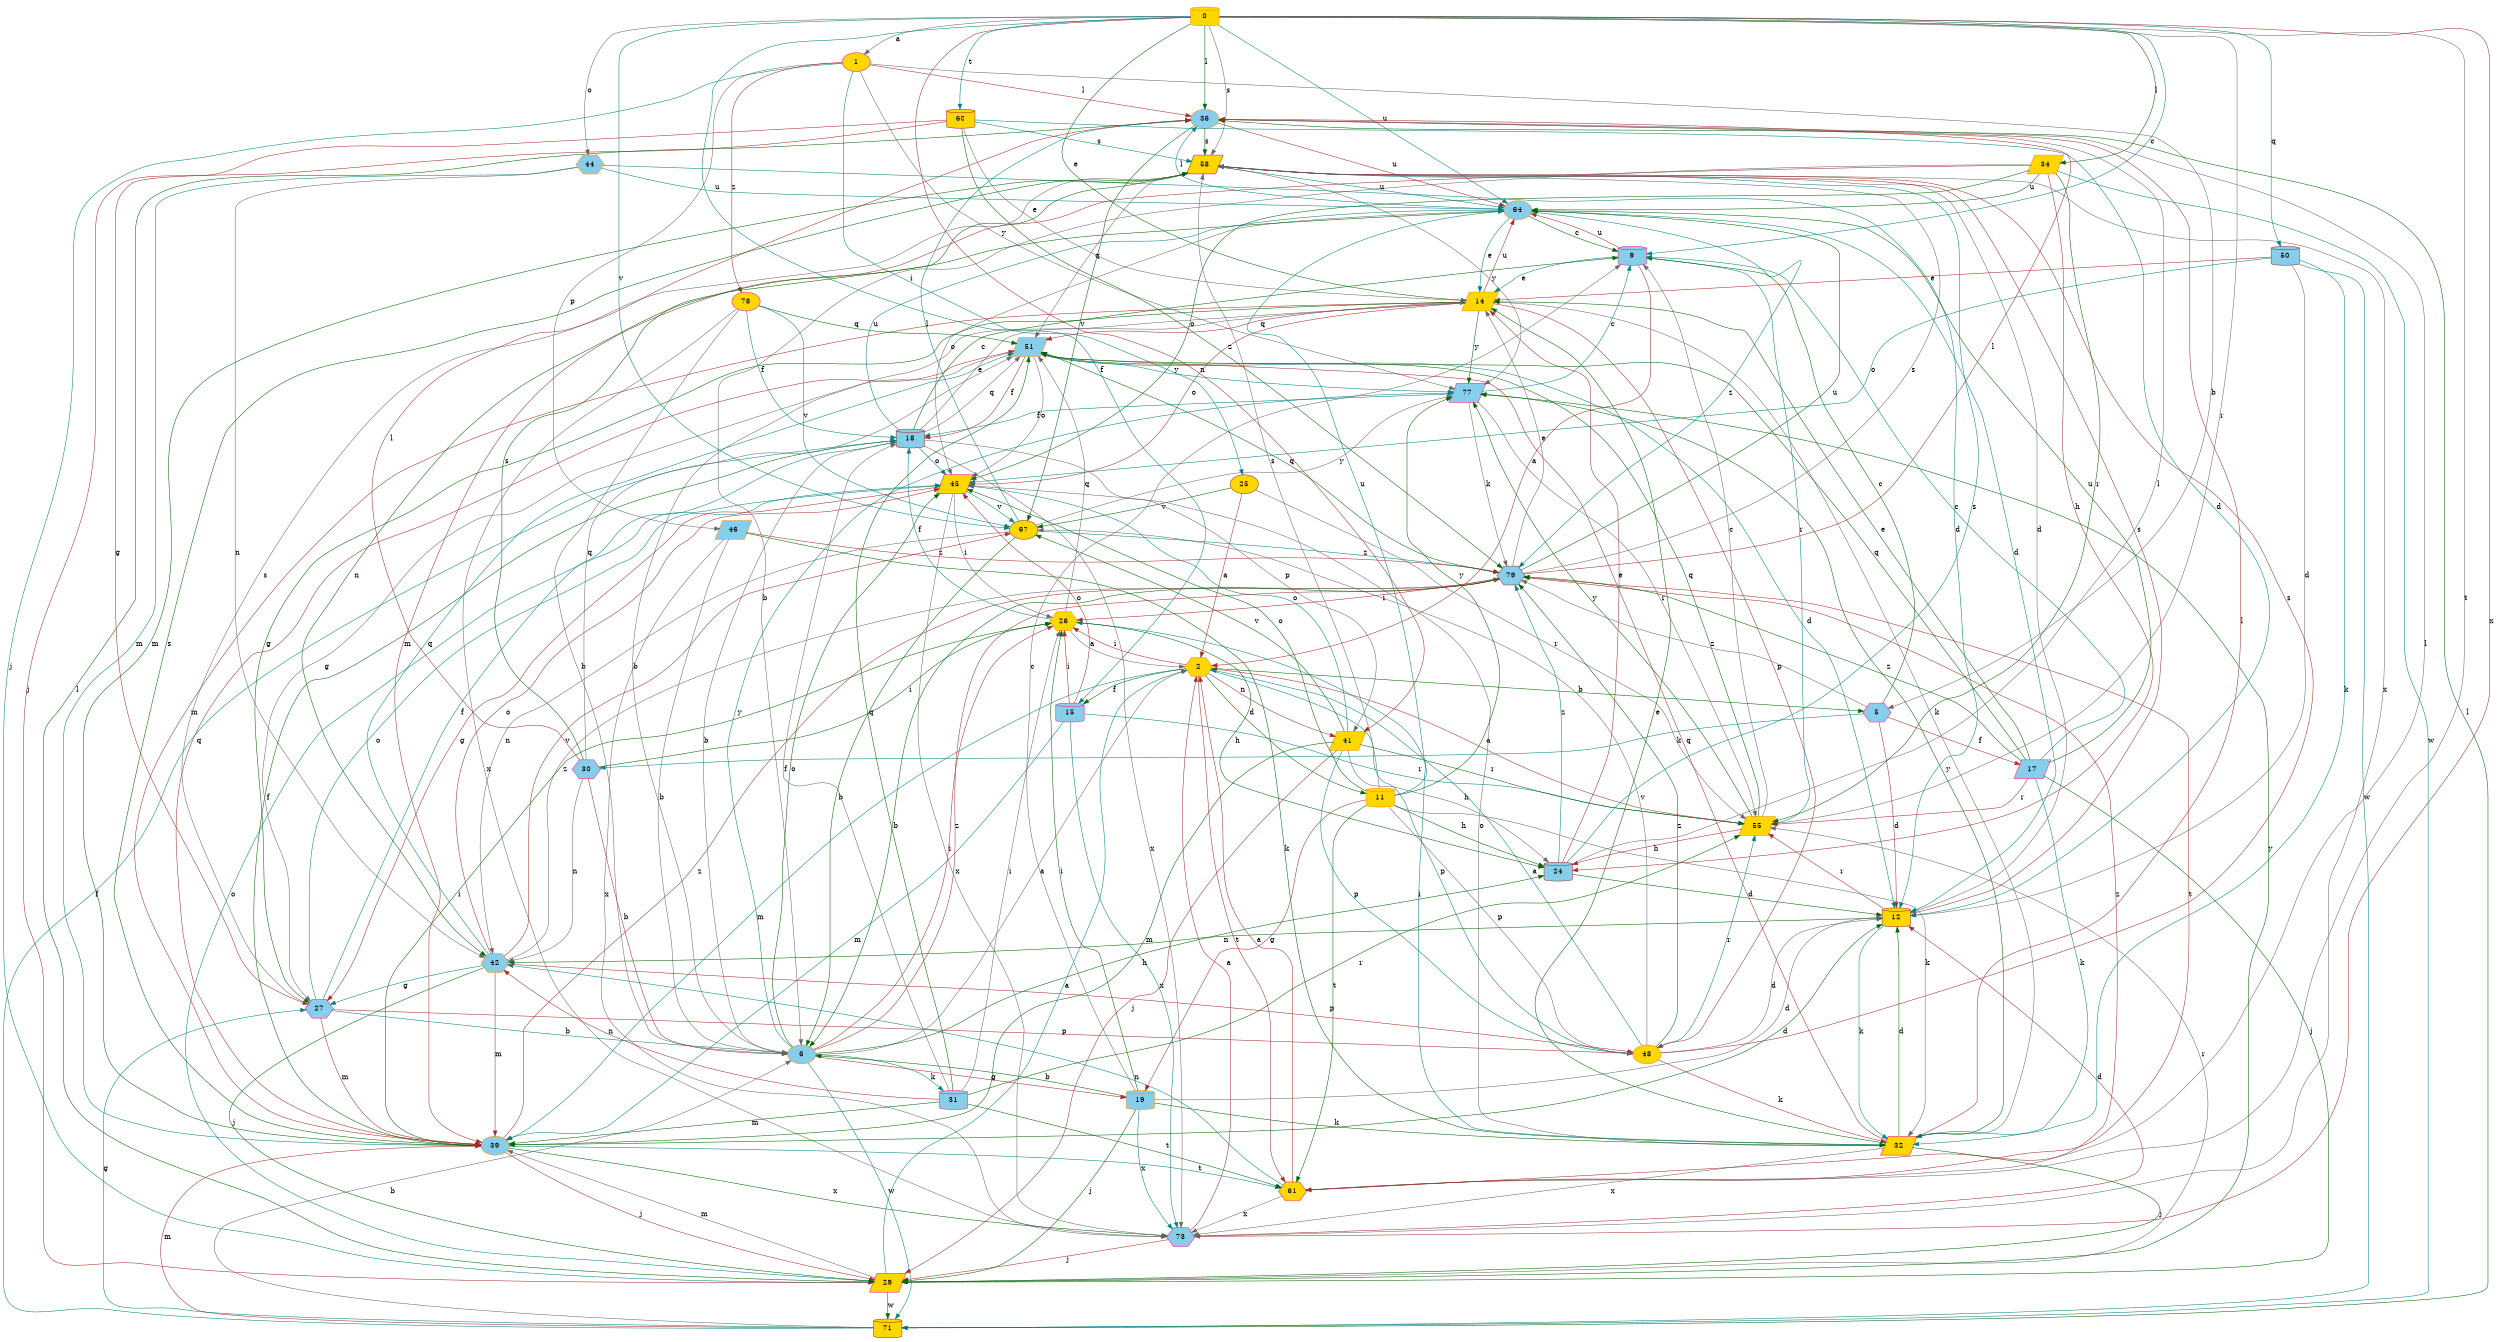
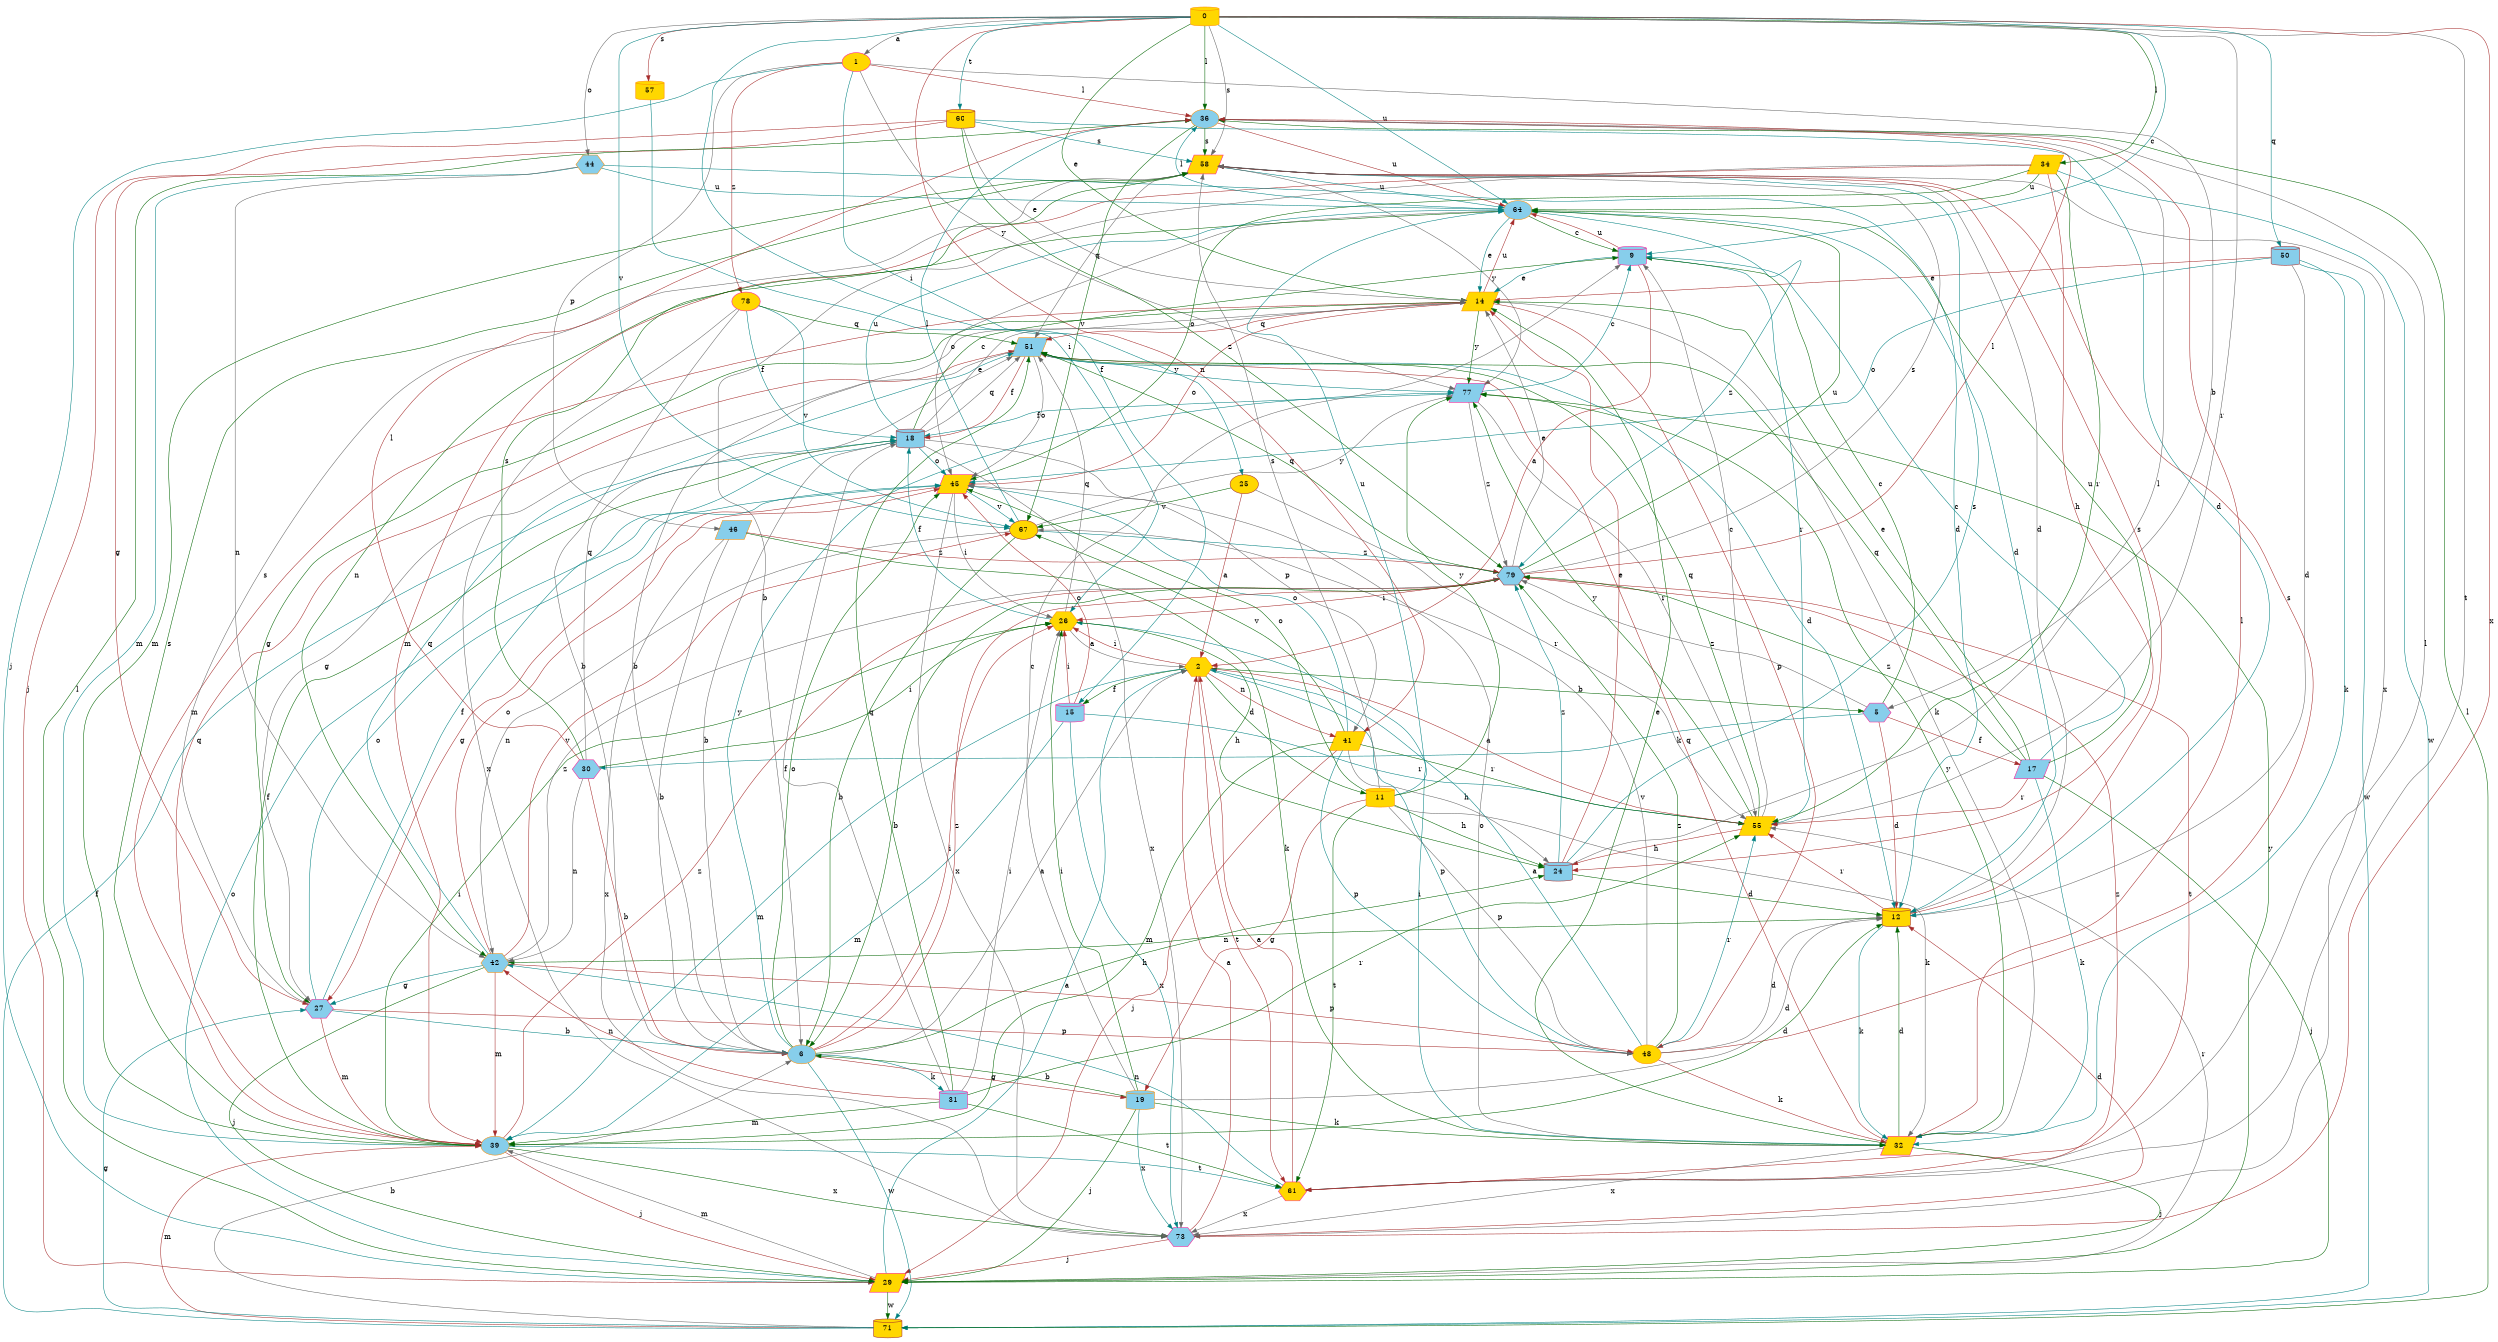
none -> (650, 90)
(1205, 164) -> (1205, 164)
(1488, 484) -> (1488, 484)
